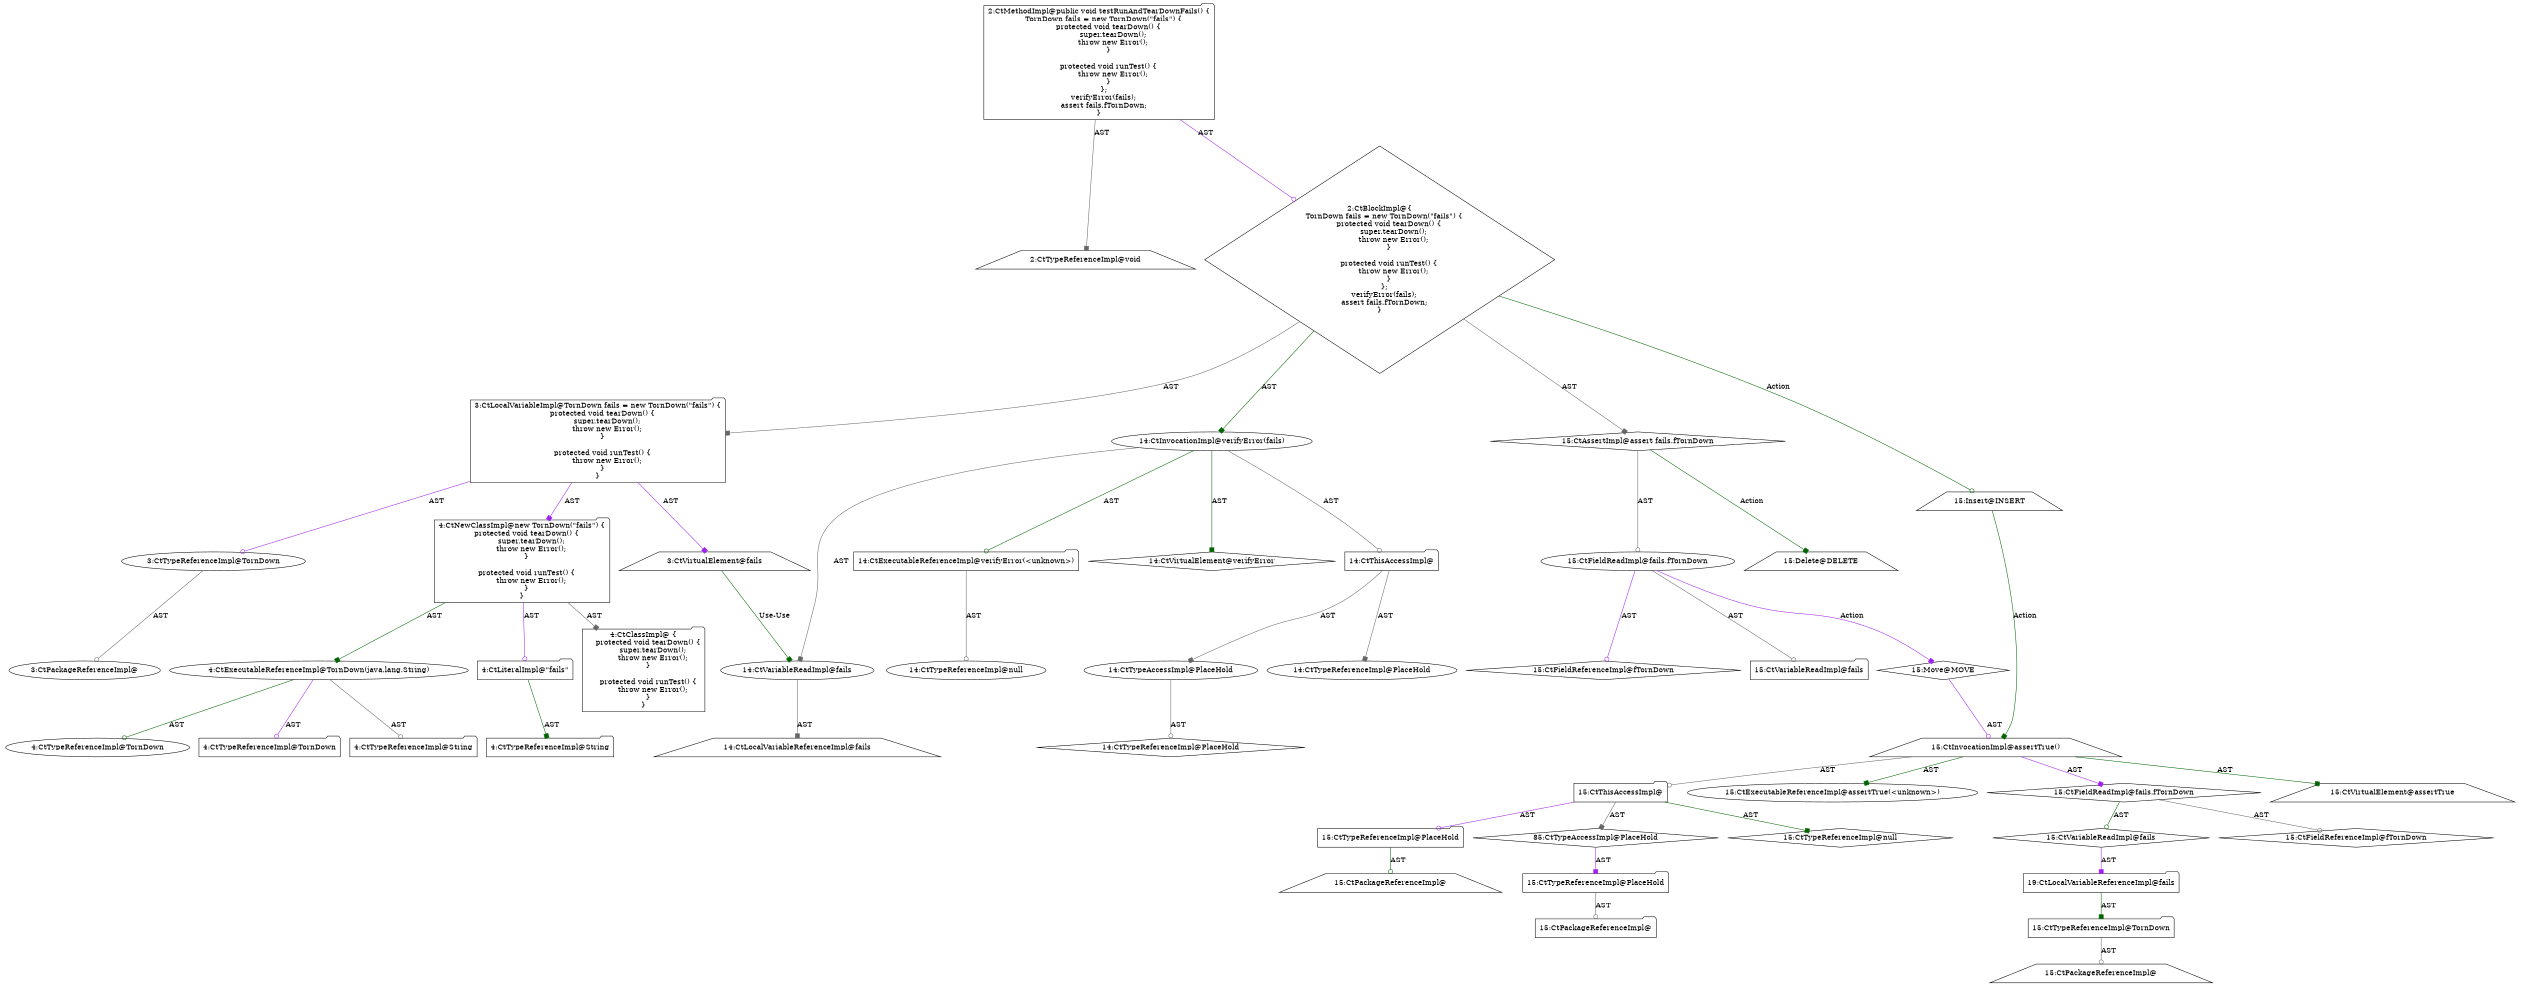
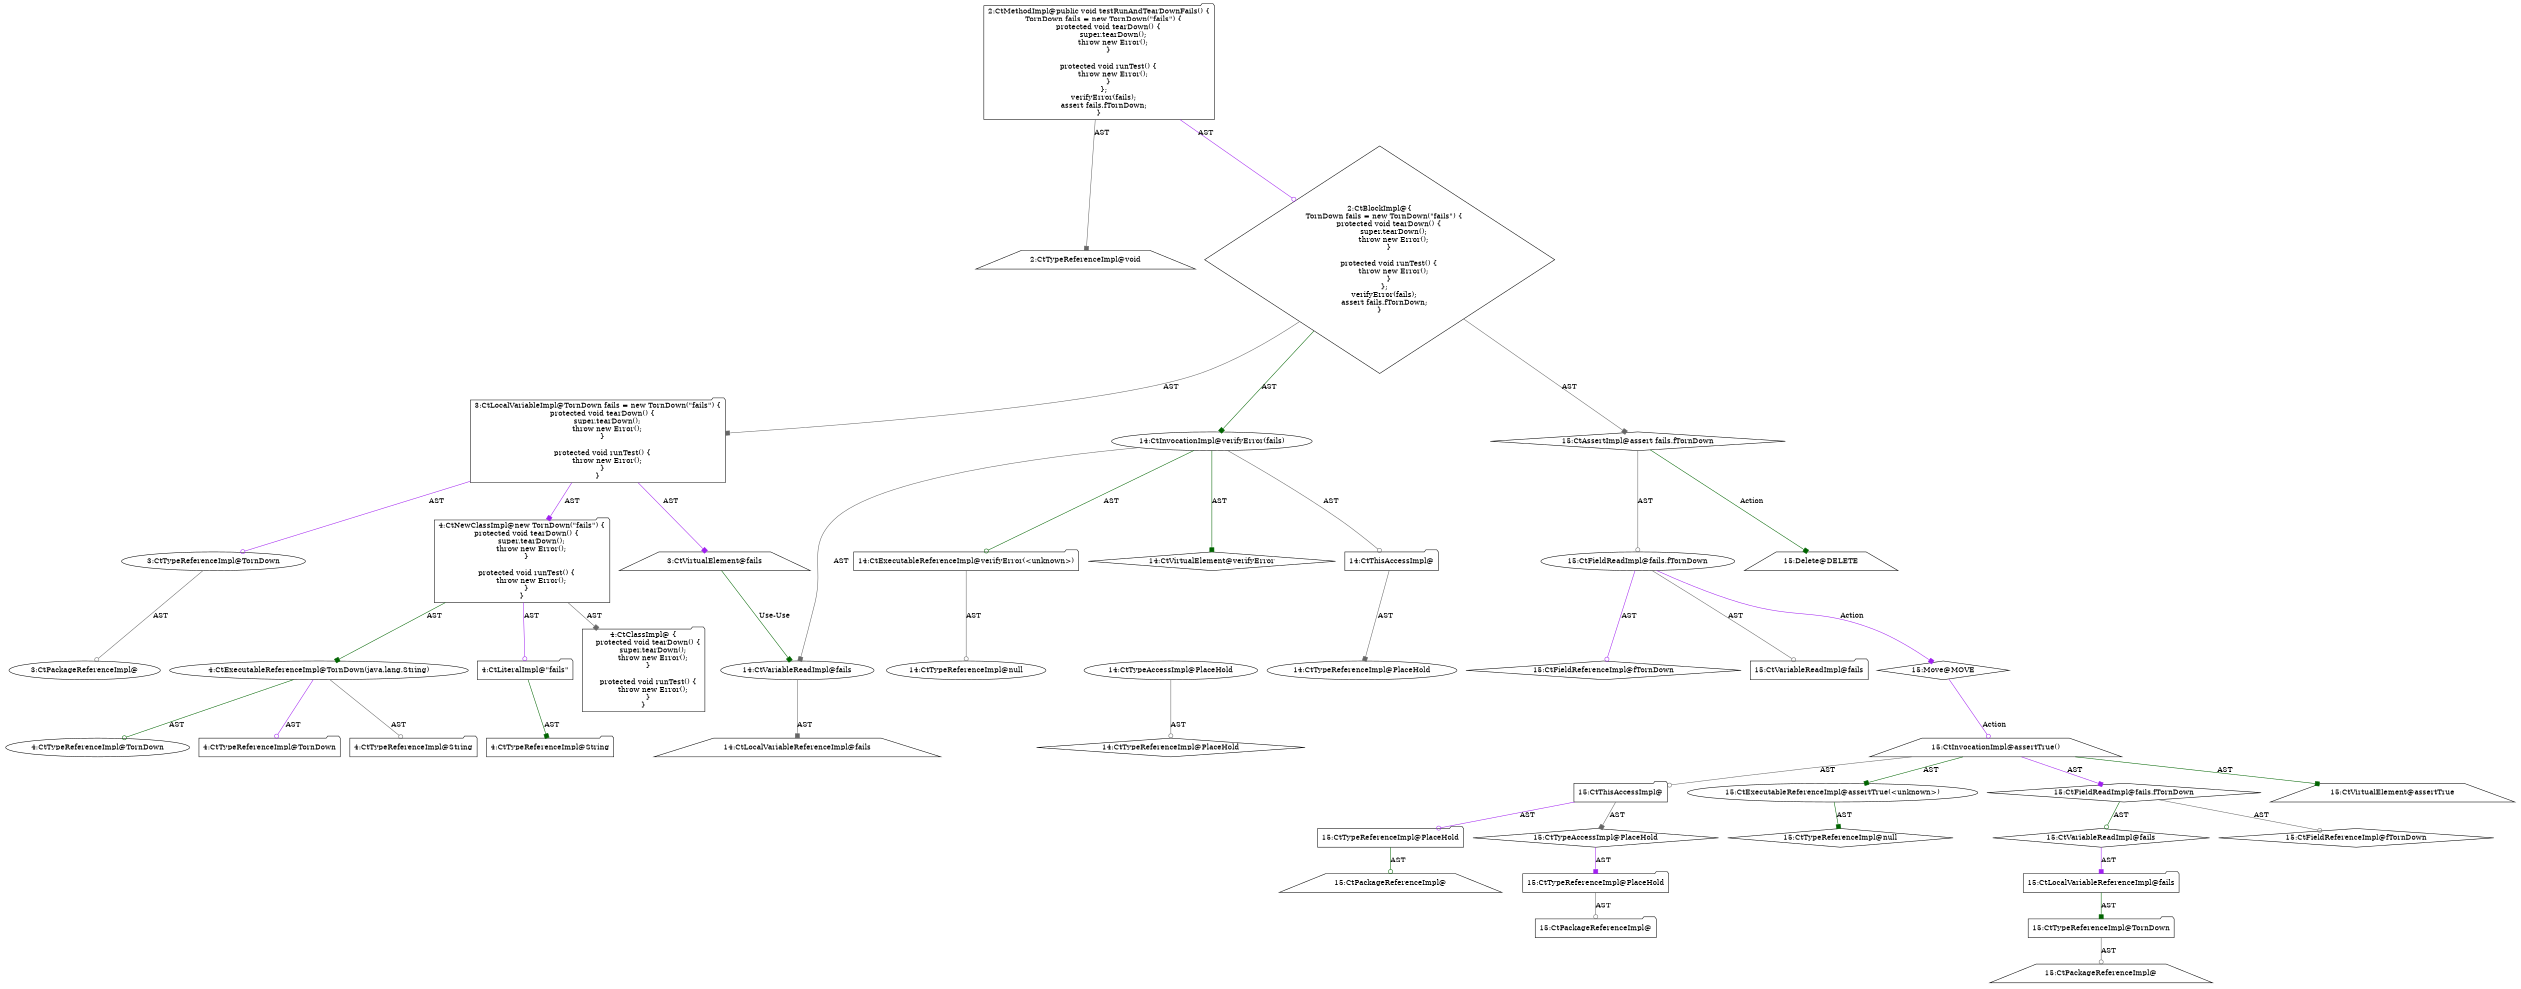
(1989, 501) -> none
(1291, 620) -> none
(1995, 725) -> (1995, 725)
(1734, 816) -> (1836, 813)
(1596, 838) -> (1596, 838)
(2101, 883) -> (2101, 883)
